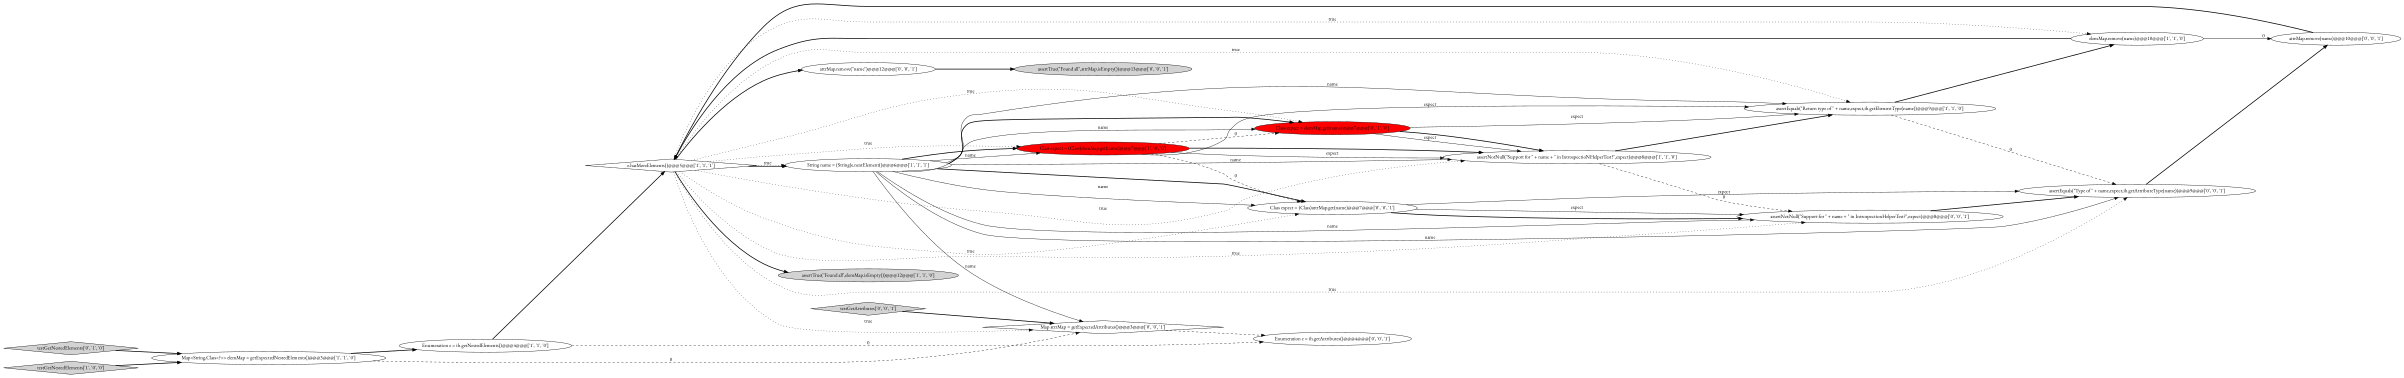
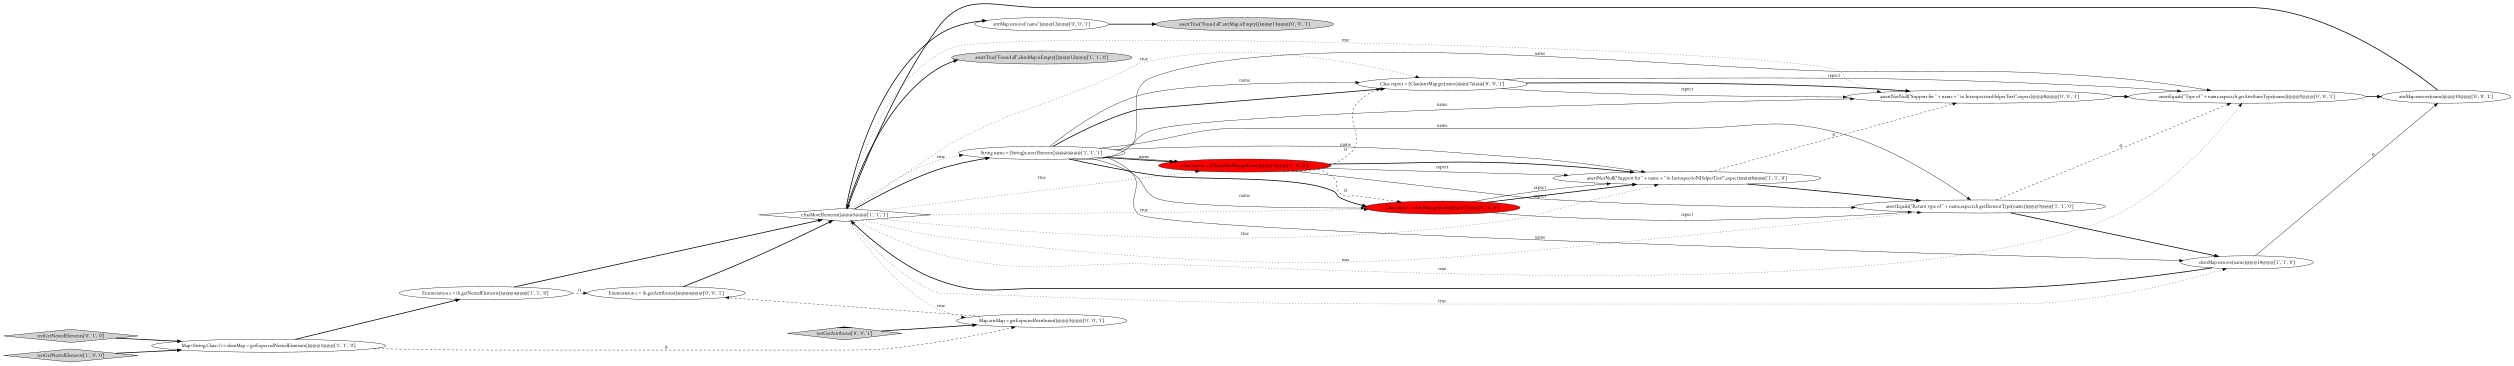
none -> (757, 256)
(962, 266) -> (1593, 242)
(1103, 327) -> (1042, 321)
